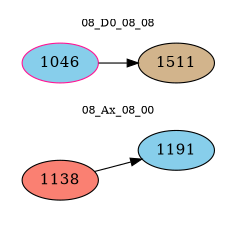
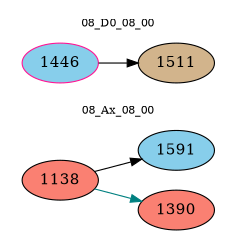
(118, 24) -> (118, 24)
(60, 63) -> (60, 63)
(176, 150) -> (176, 150)
none -> (176, 210)
